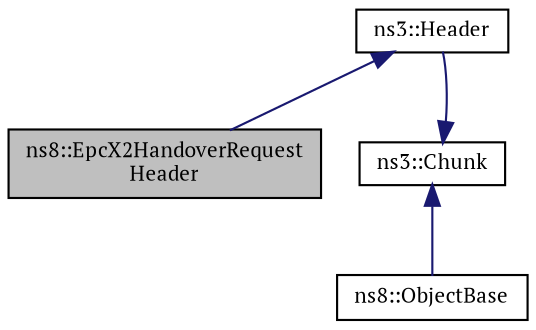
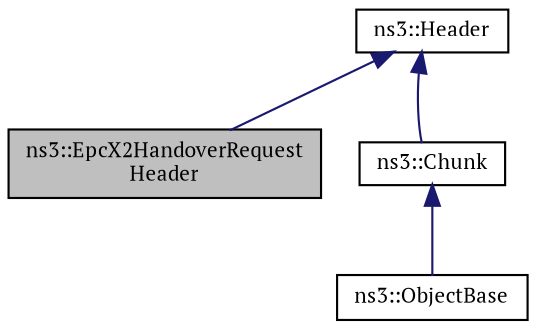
(447, 86) -> (418, 108)
(165, 164) -> (165, 164)
(432, 297) -> (432, 297)
